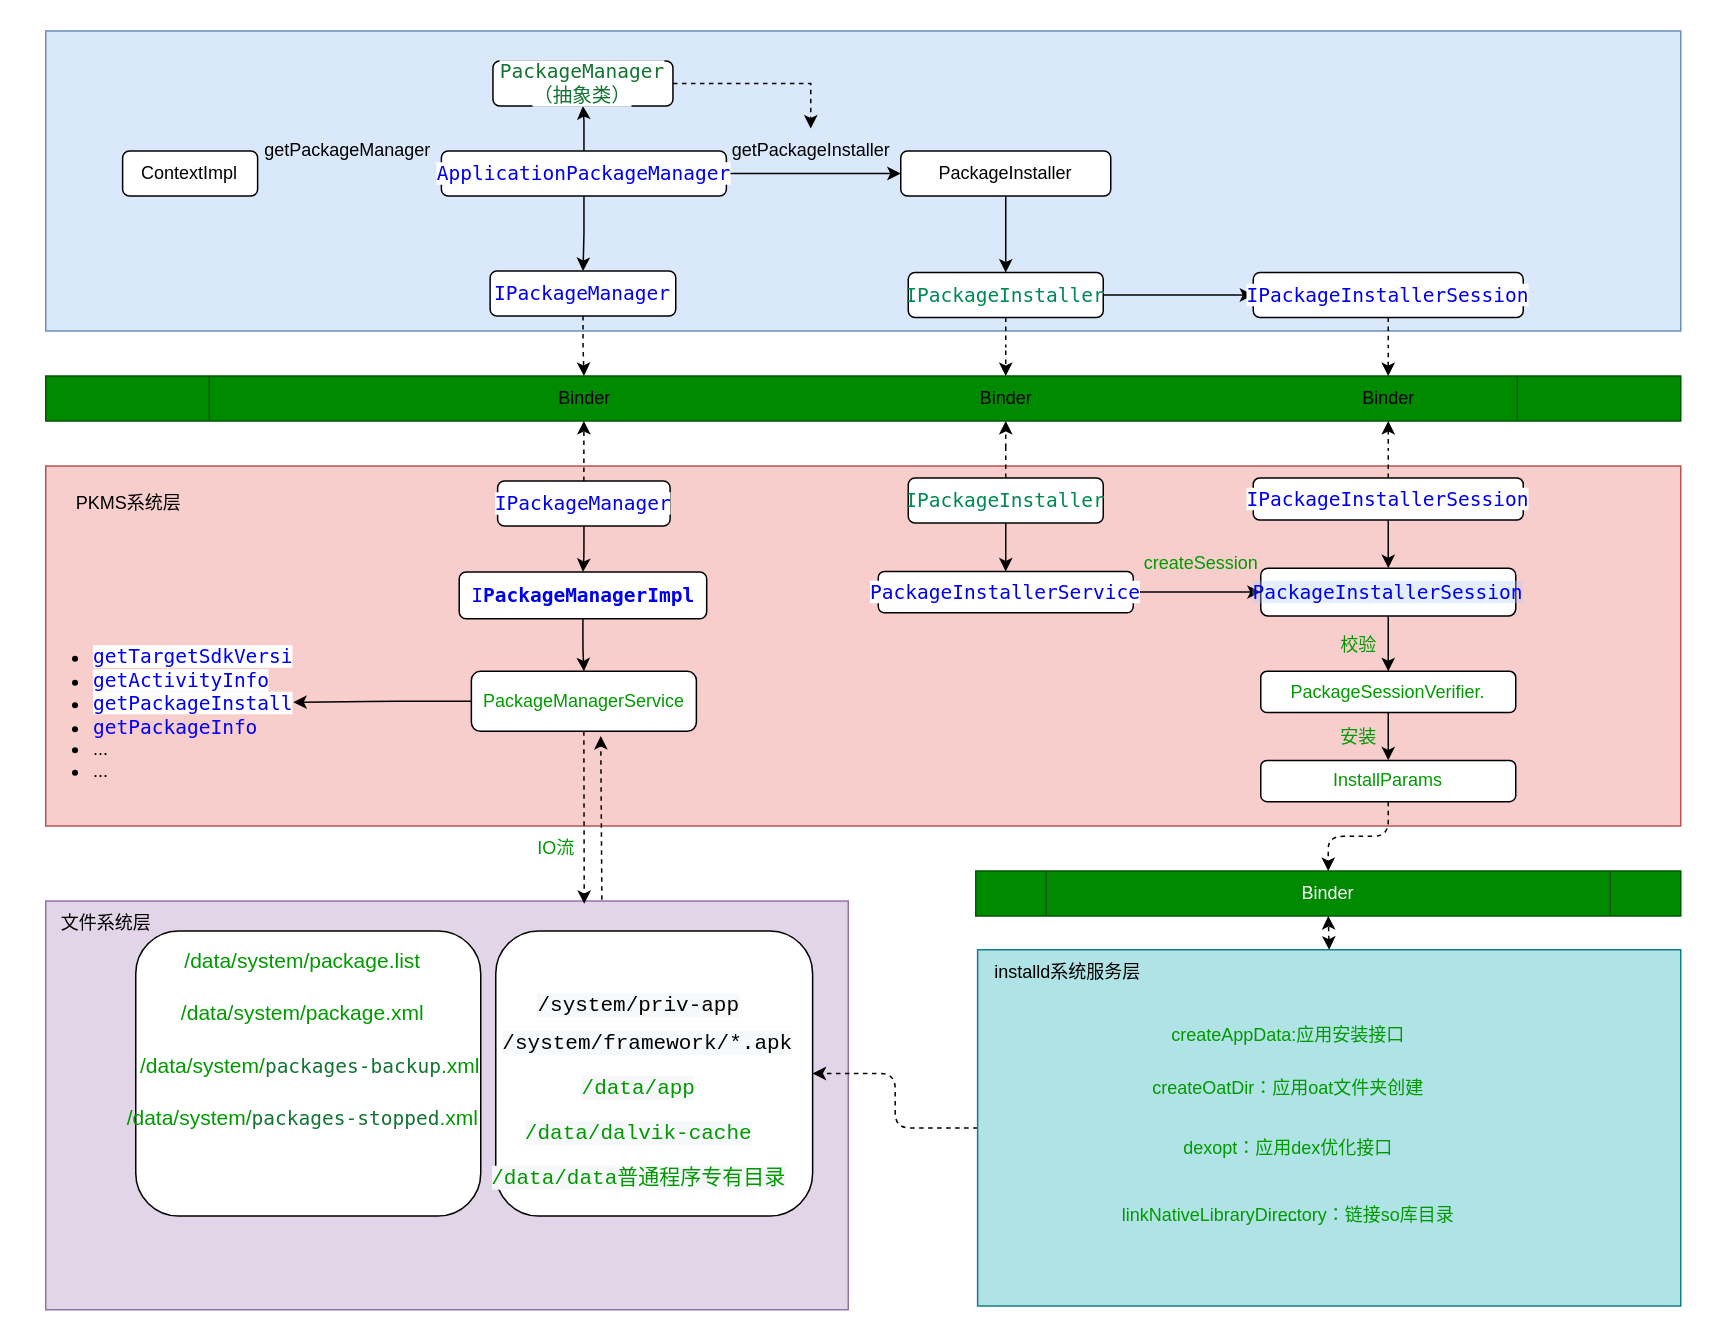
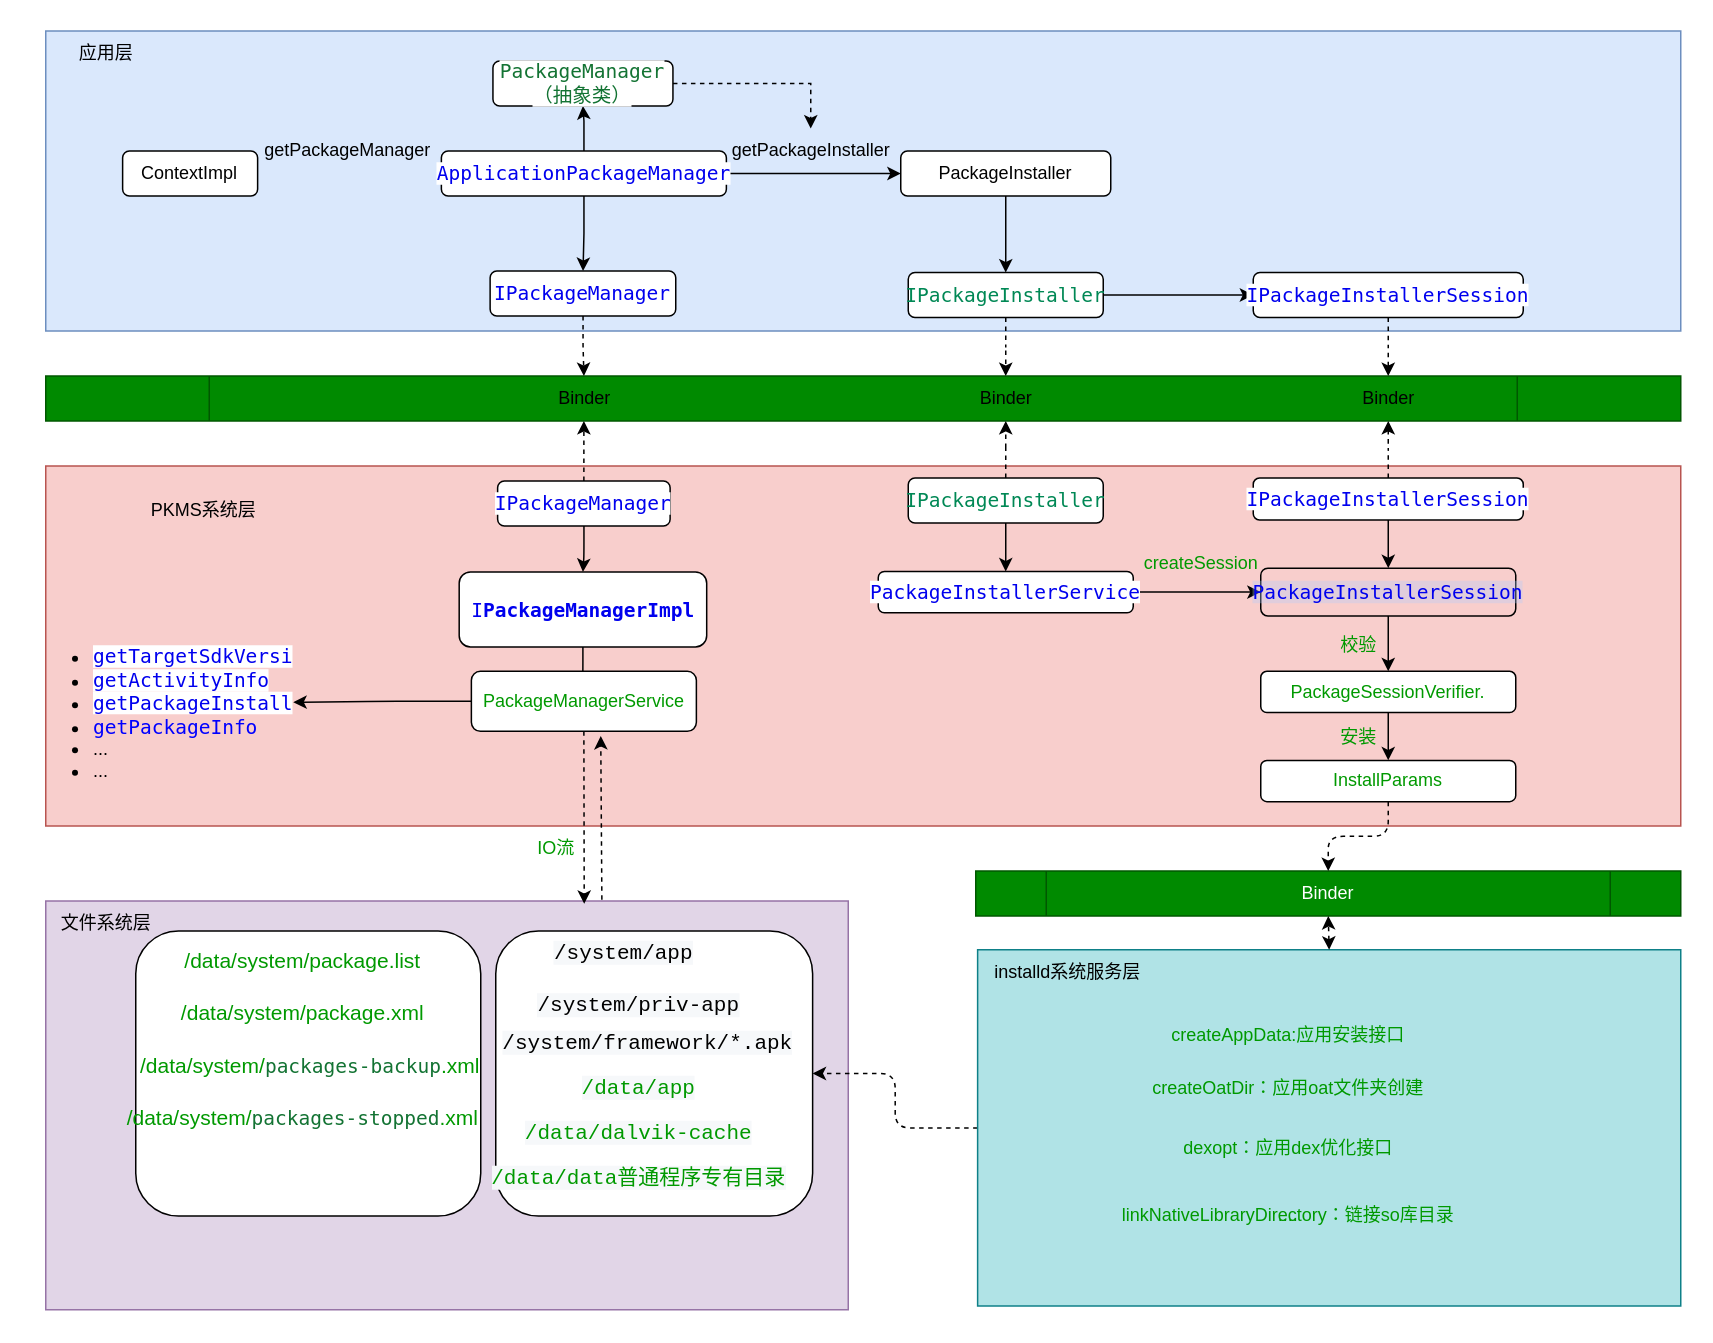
none -> (106, 53)
(128, 503) -> (203, 511)
(1388, 592) -> (1388, 592)
(583, 595) -> (583, 609)
none -> (623, 953)
